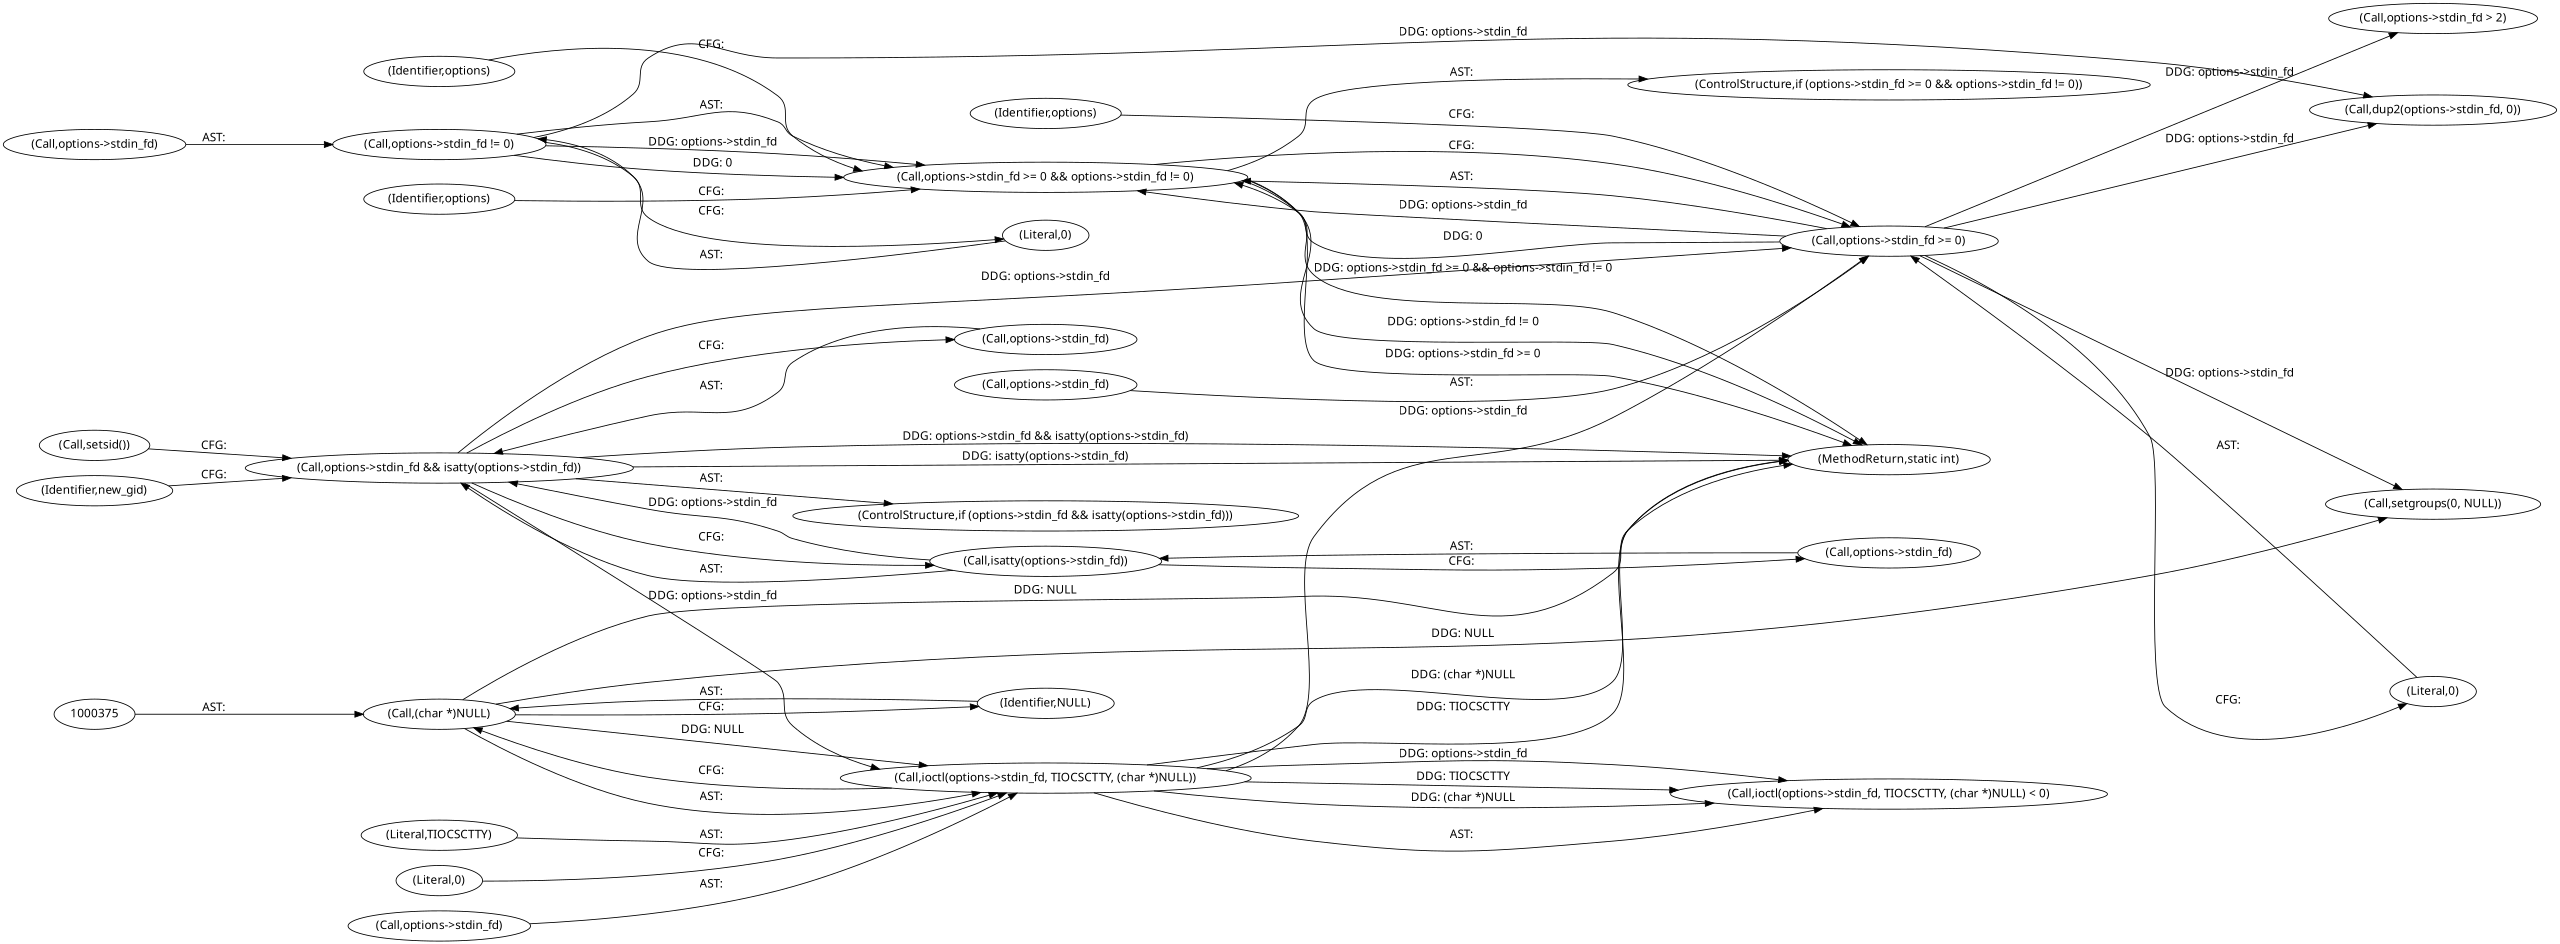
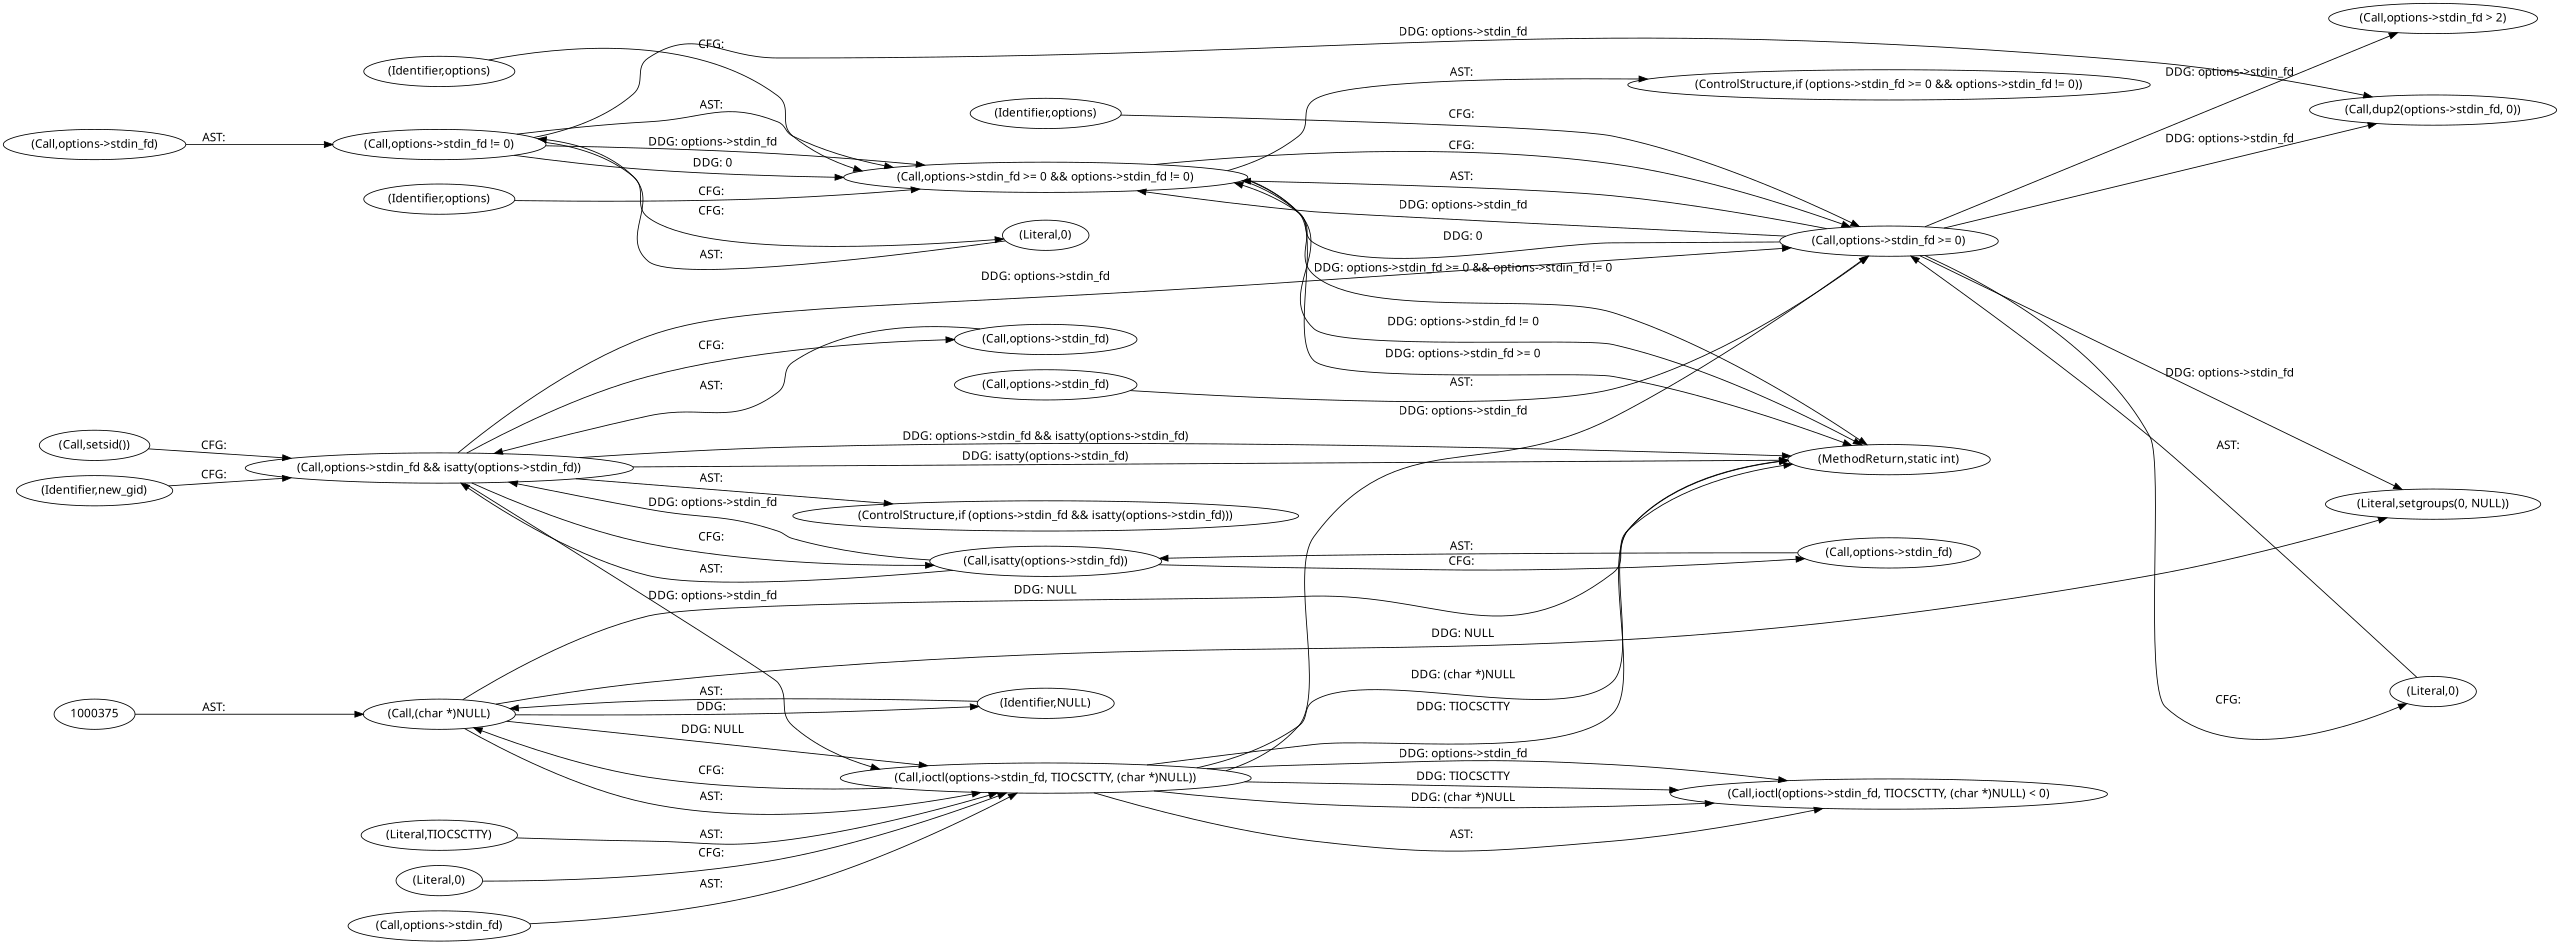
(2433, 504) -> (2433, 504)
(713, 707) -> (713, 707)
